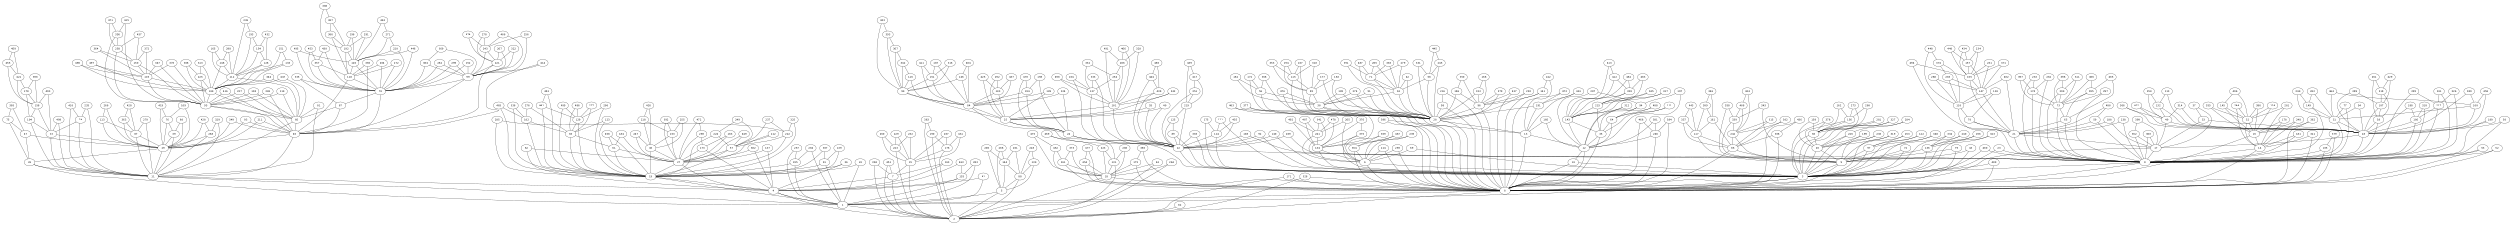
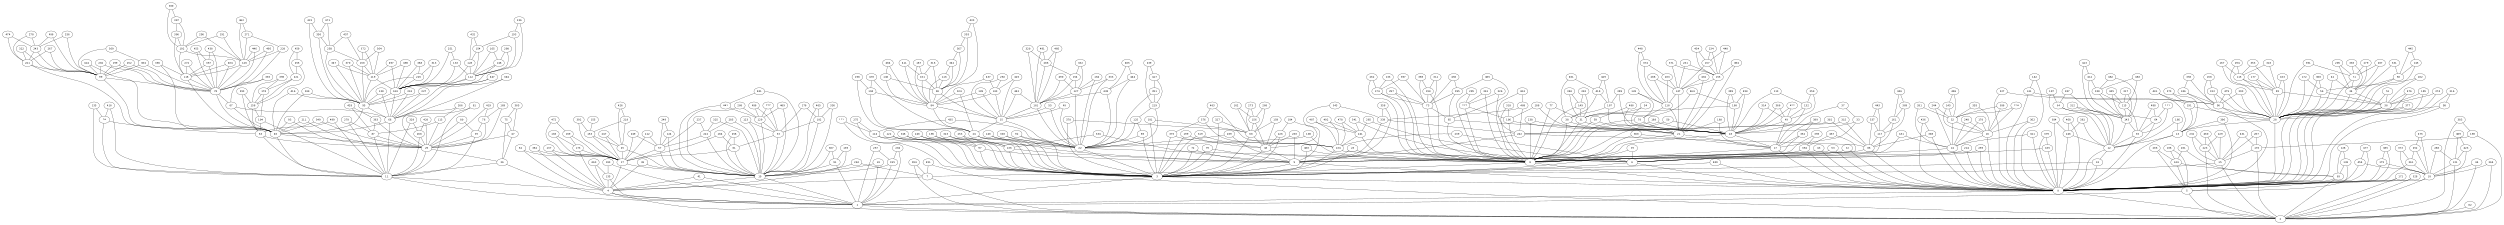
(675, 141) -> none
